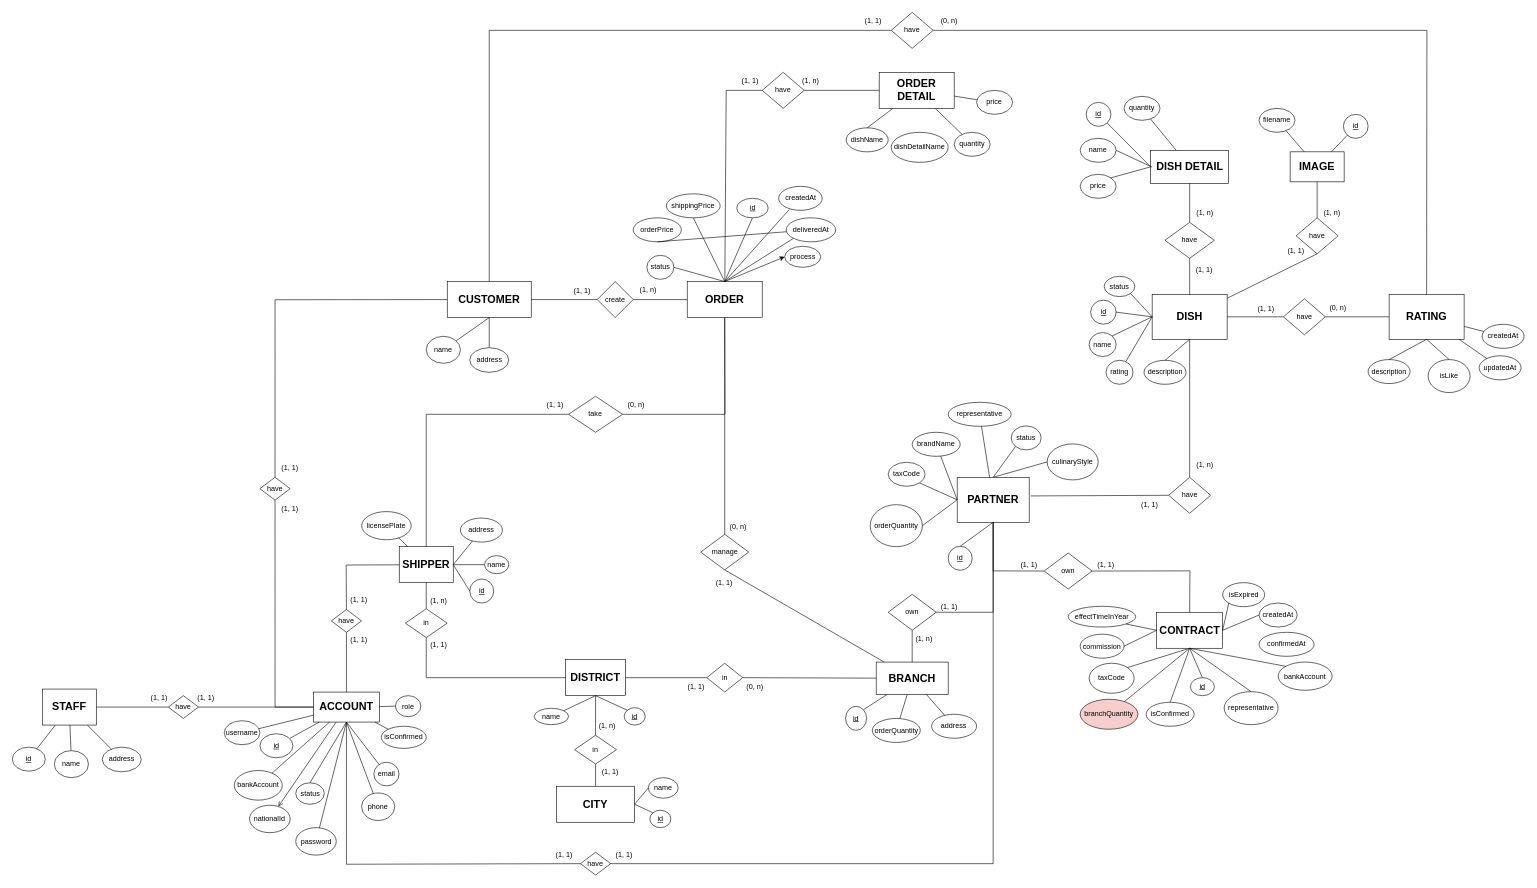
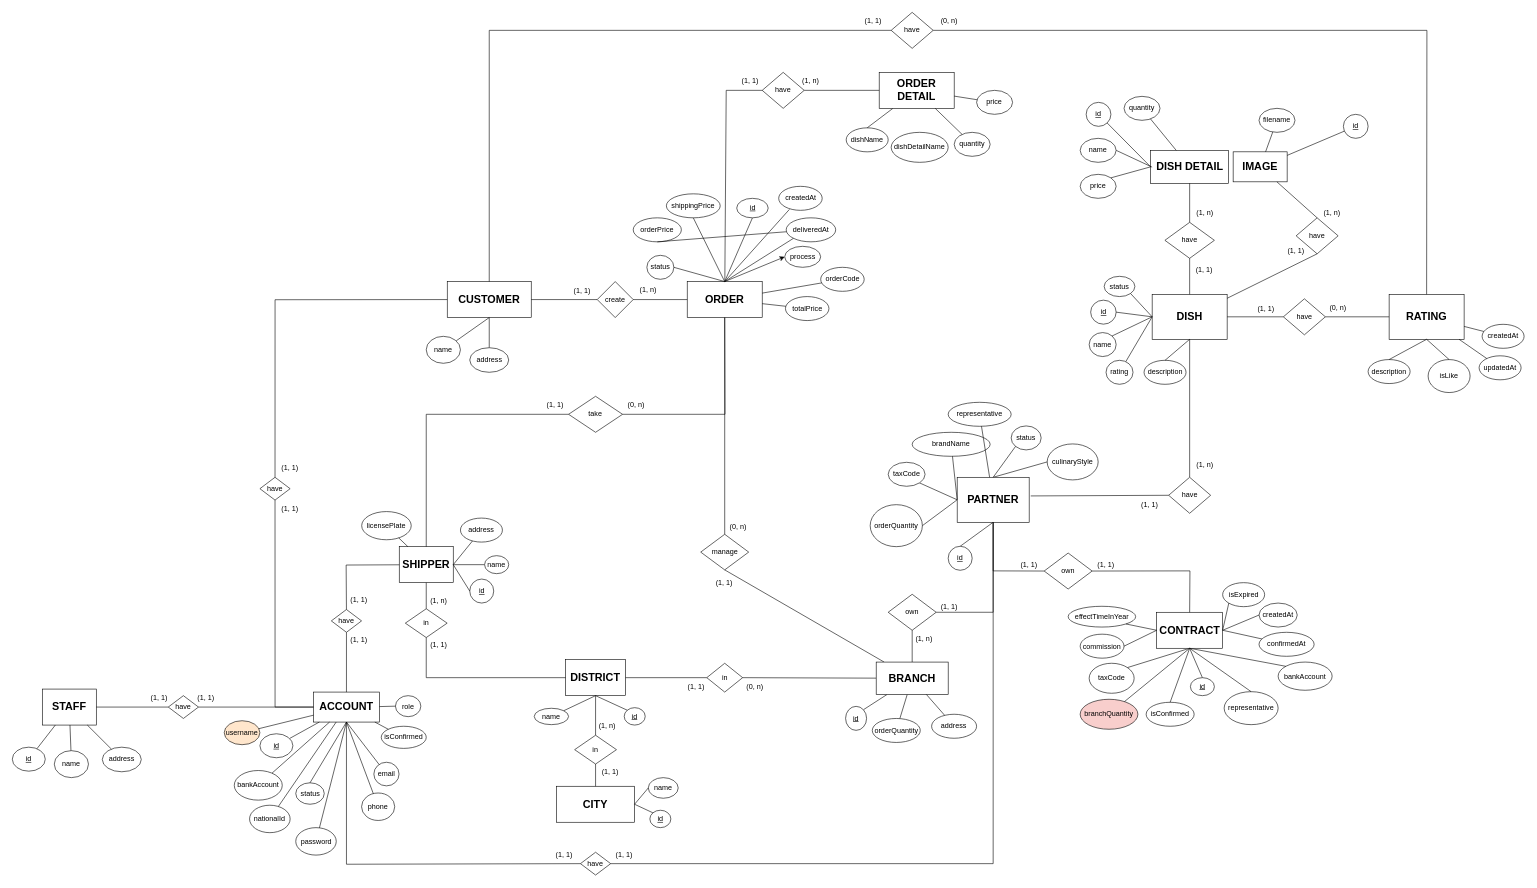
(1317, 167) -> (1260, 167)
none -> (843, 279)
none -> (792, 288)
none -> (775, 305)
none -> (807, 309)
(936, 444) -> (951, 444)
none -> (1242, 635)
(242, 733) -> (242, 733)
(281, 803) -> (281, 803)
